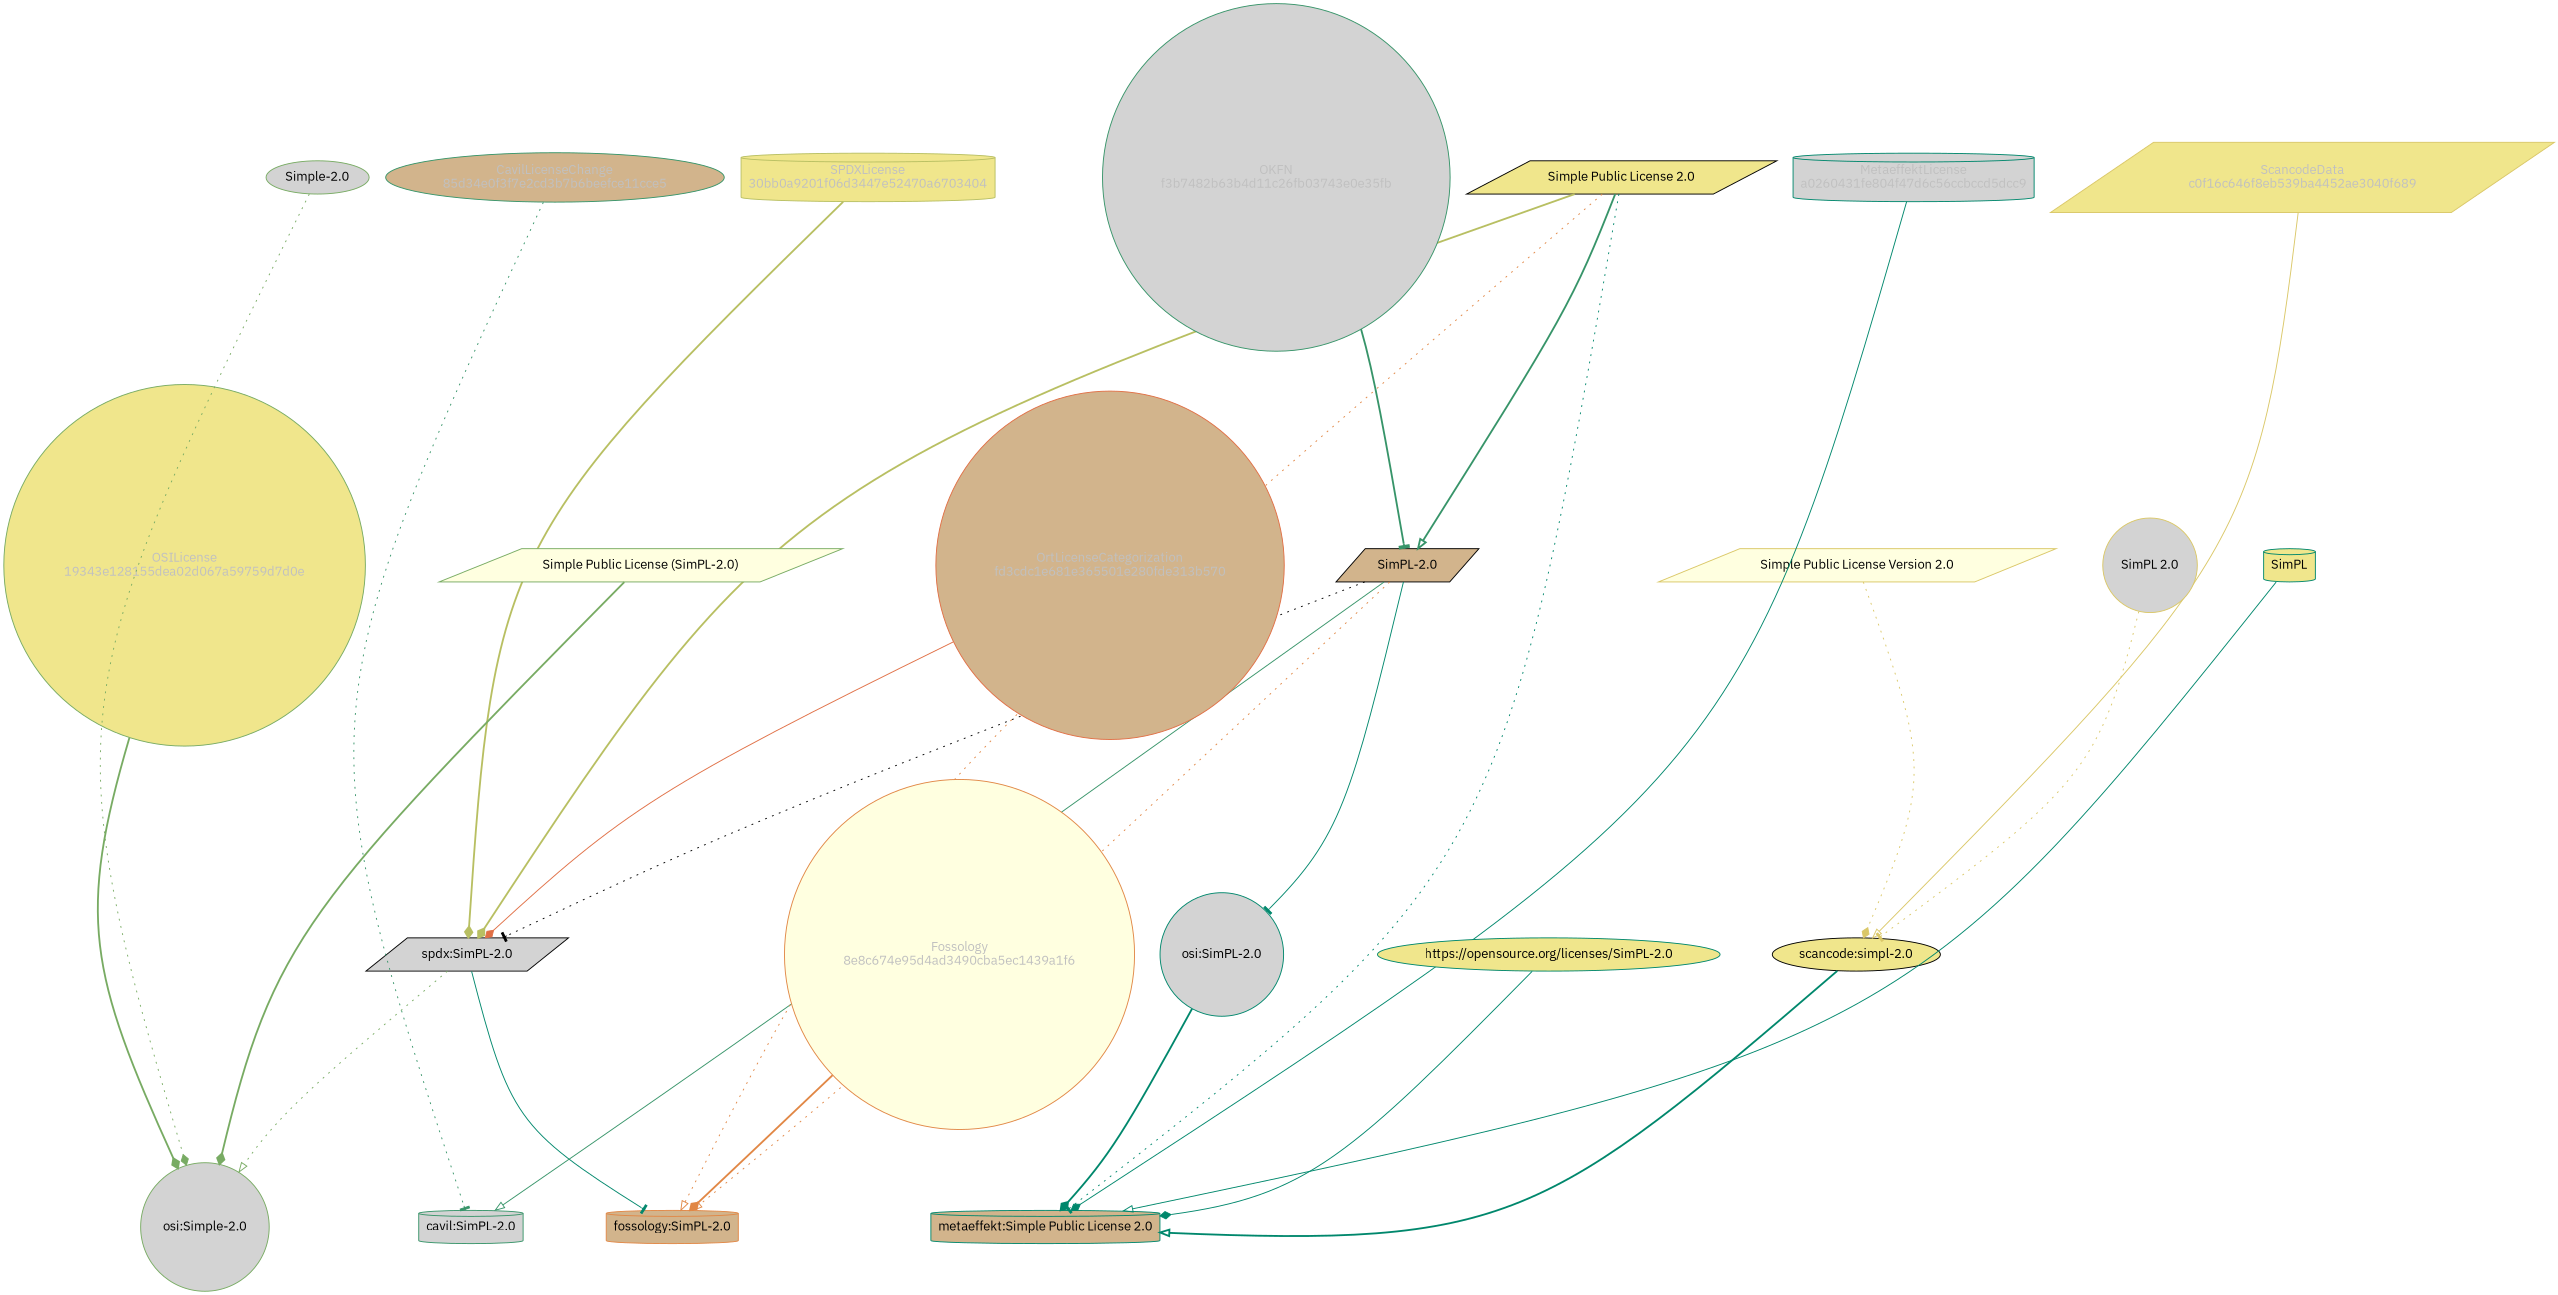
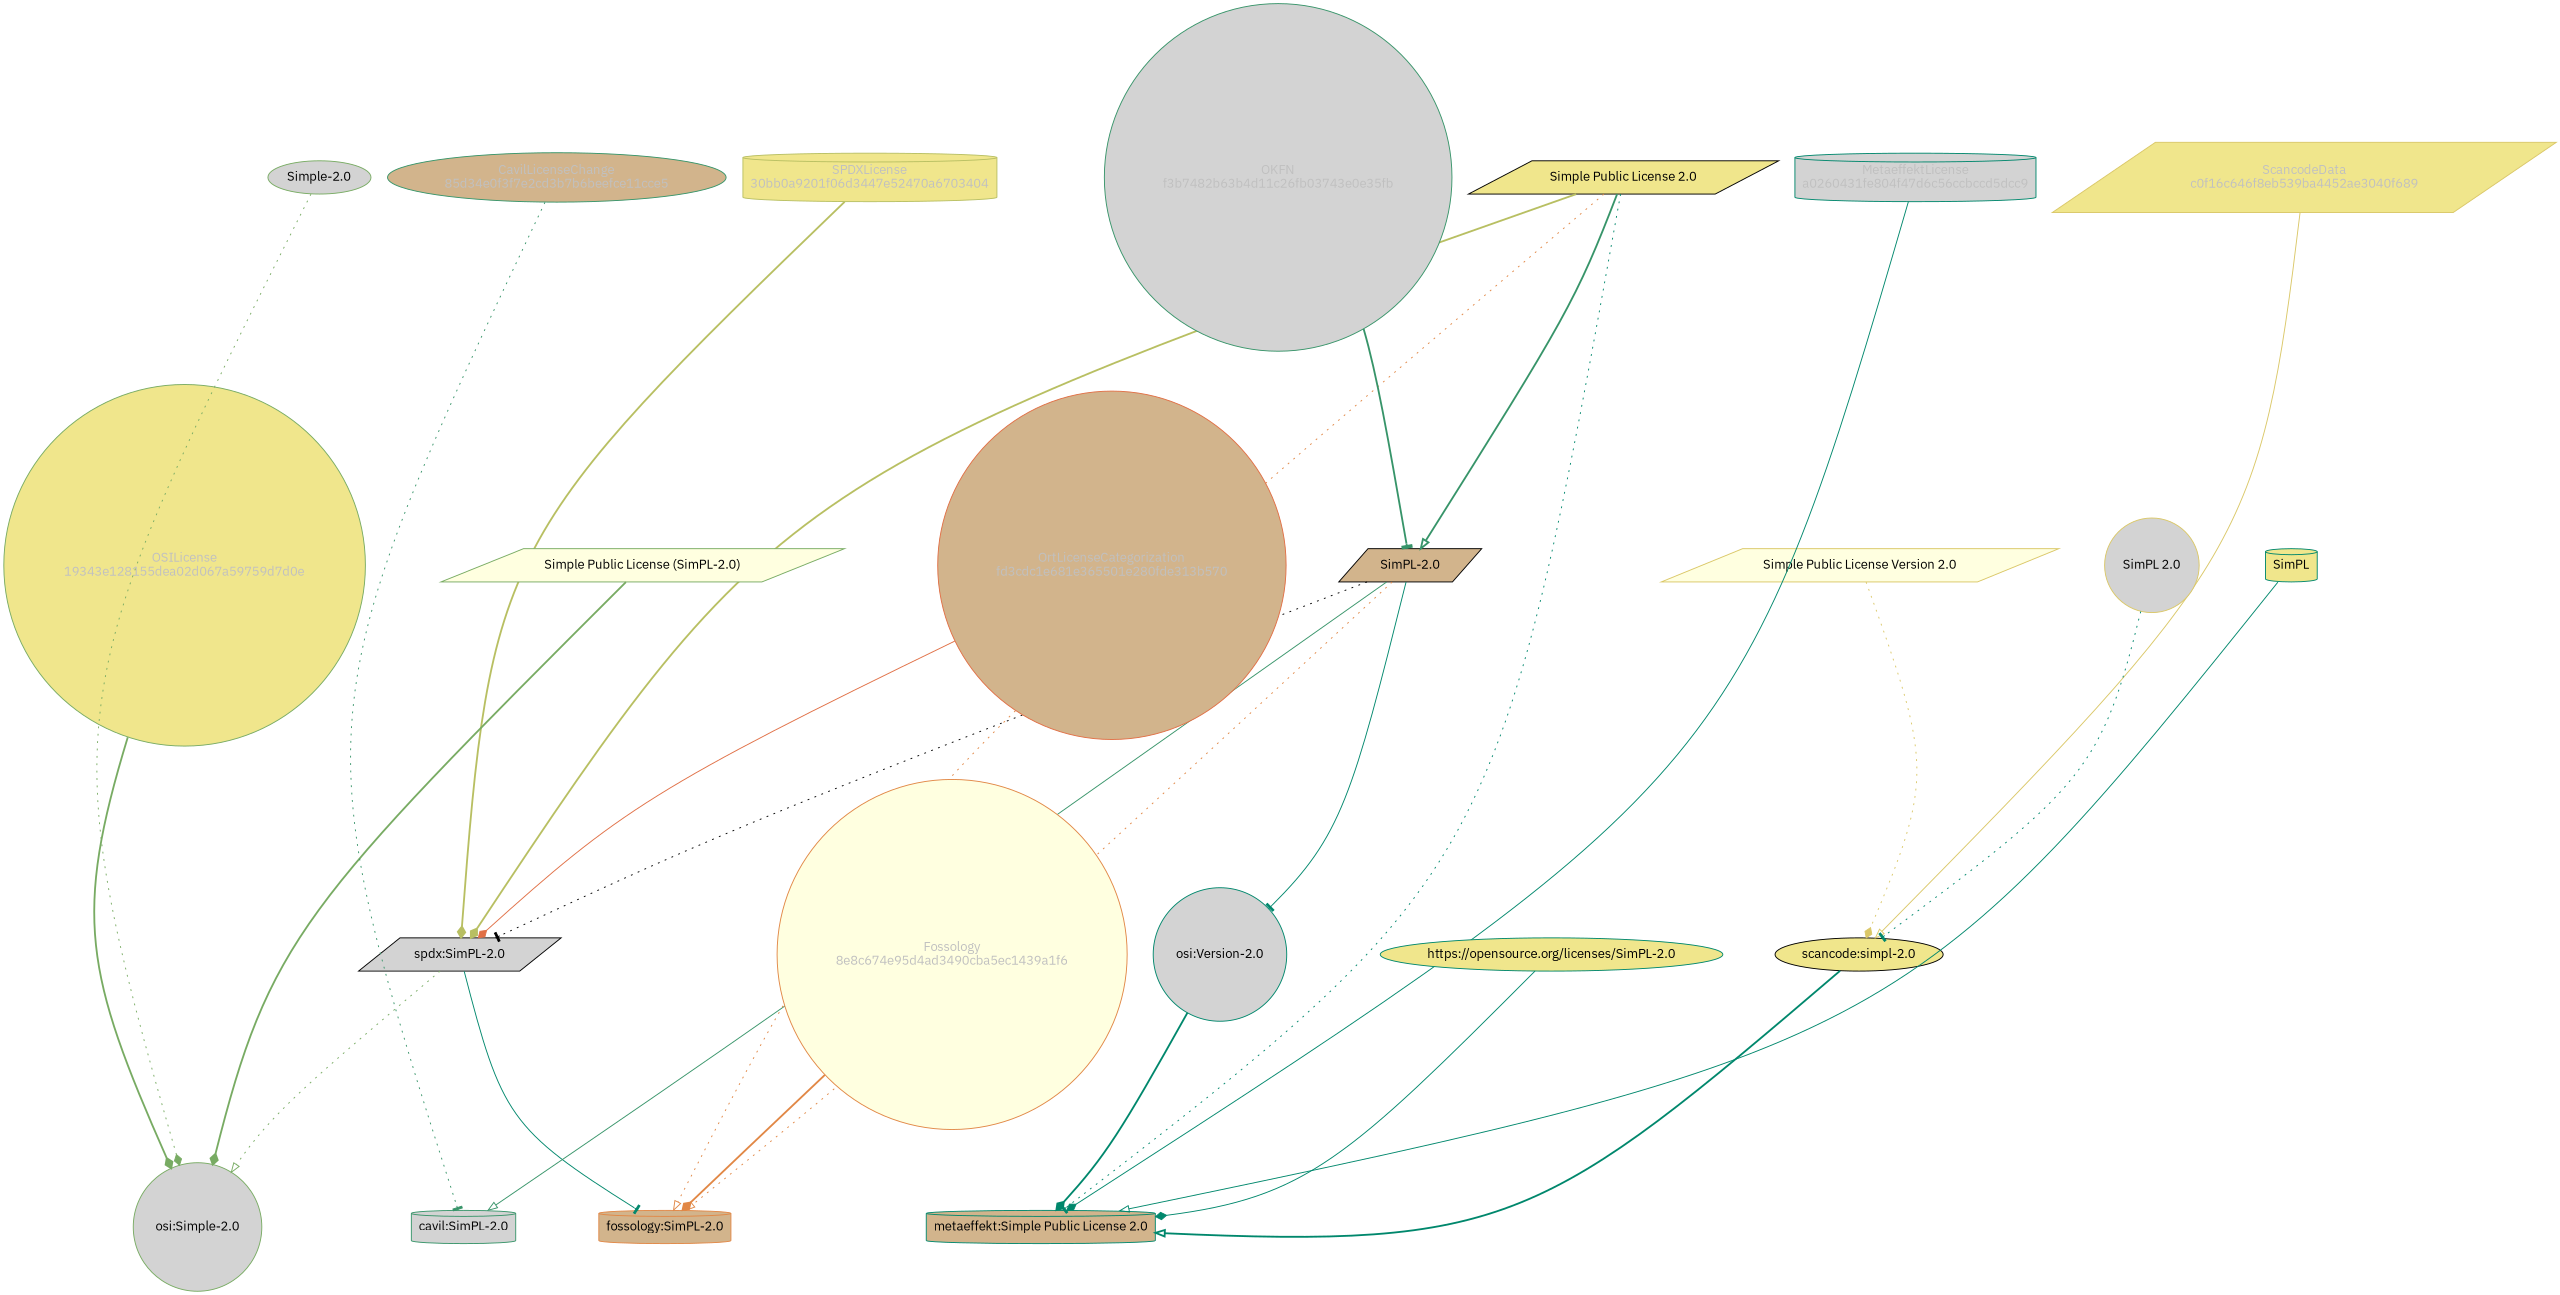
(2048, 801) -> (2051, 801)
(1222, 954) -> (1220, 954)
